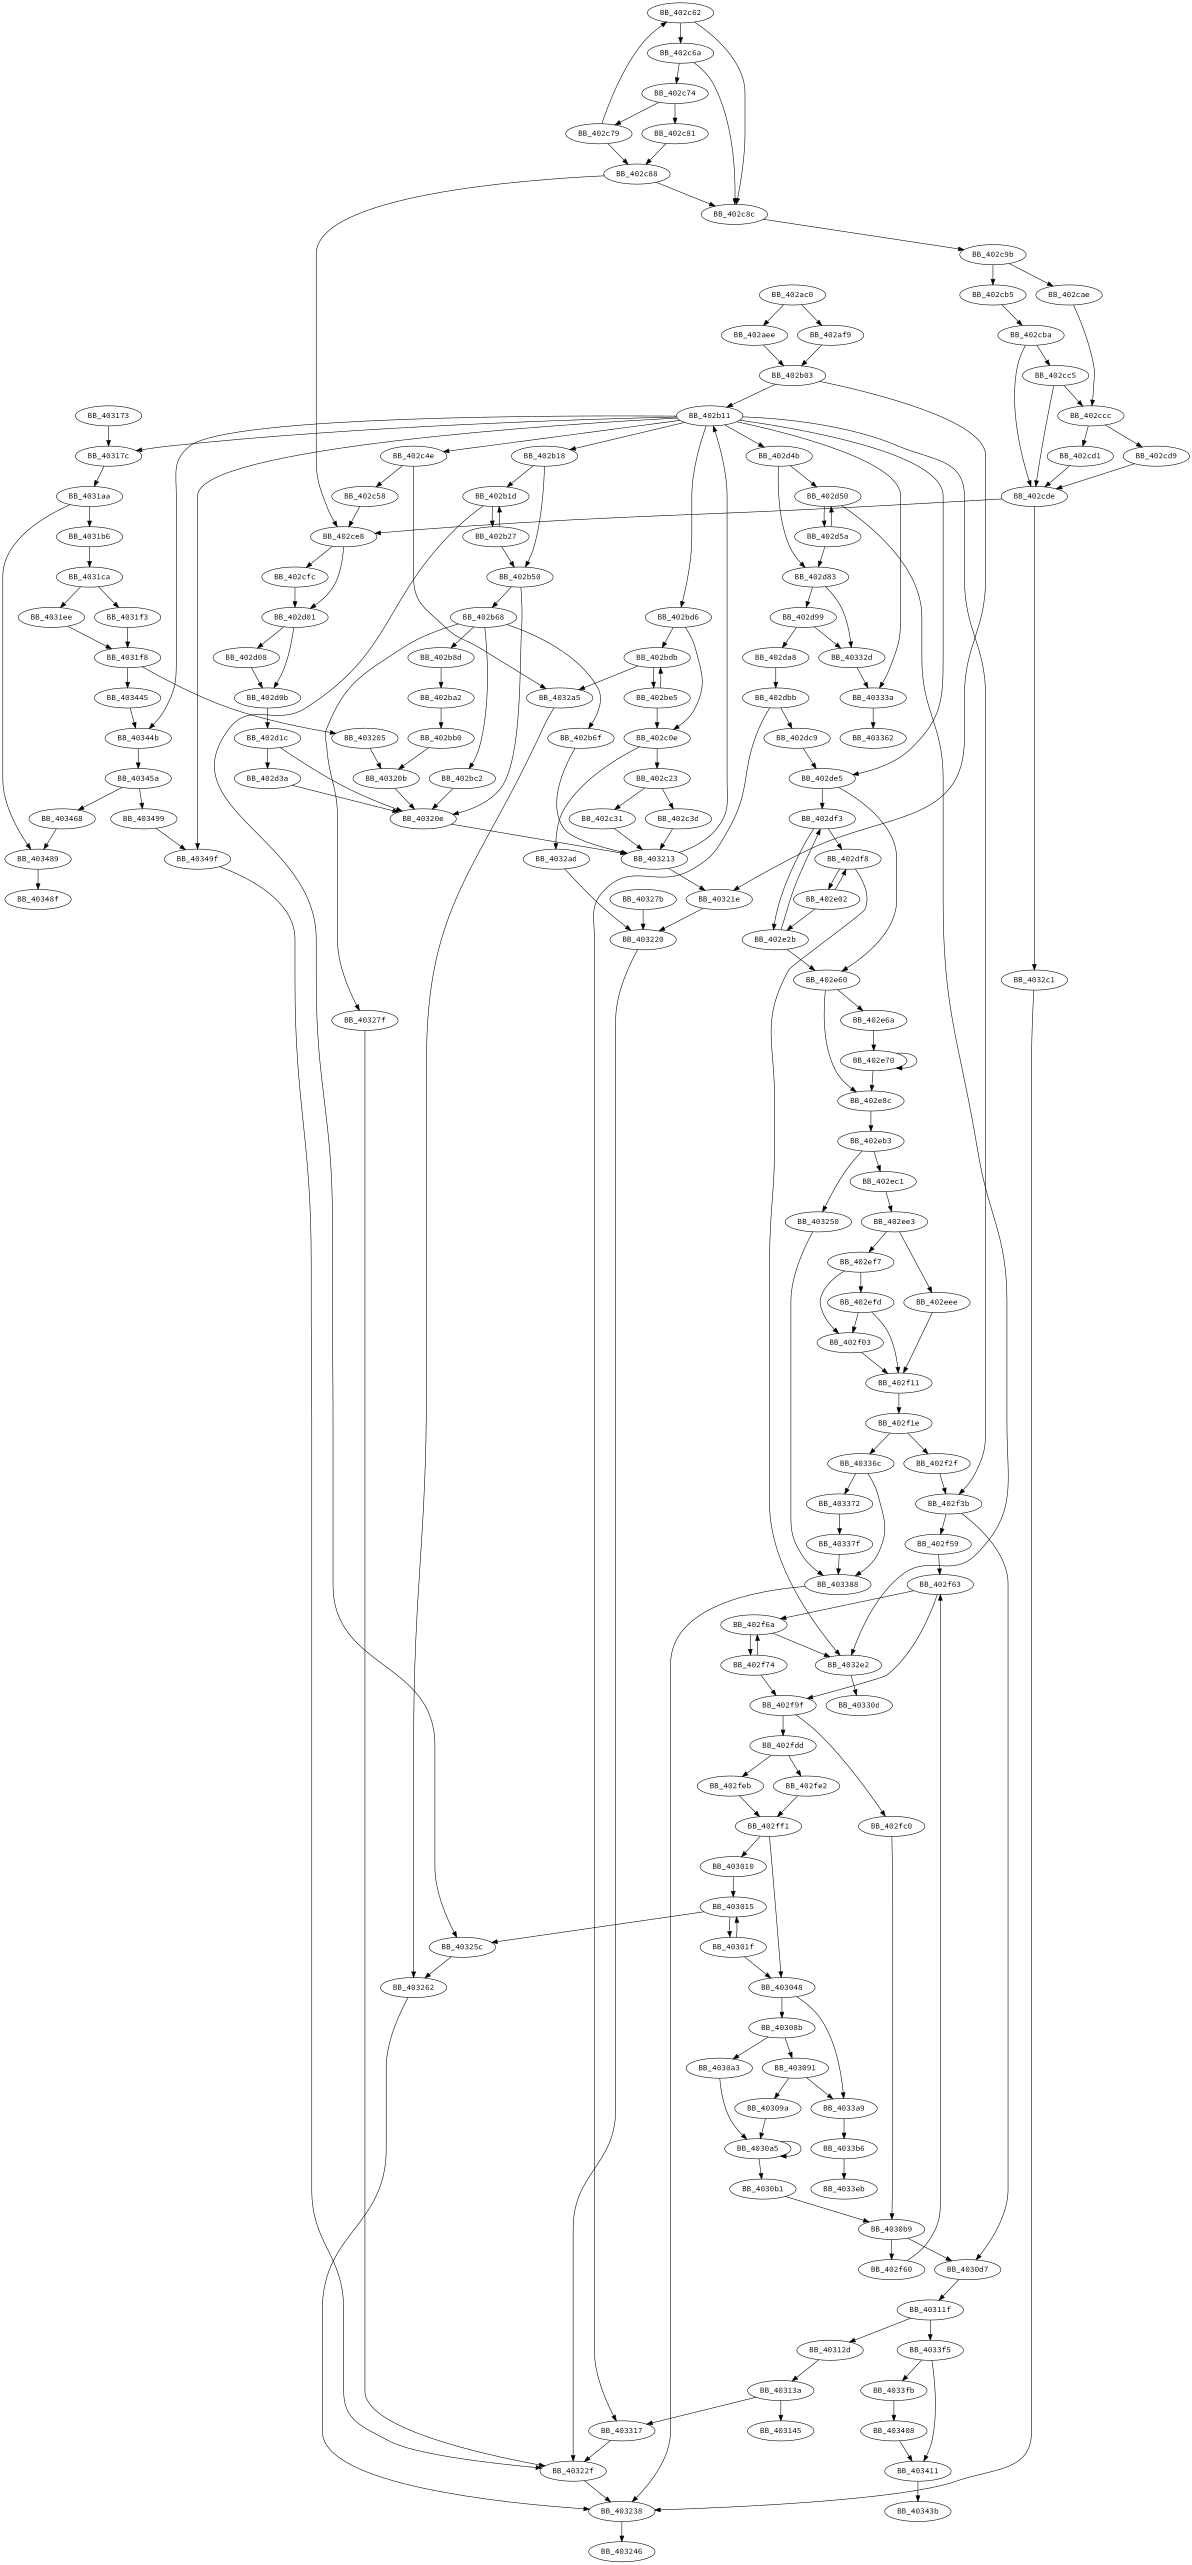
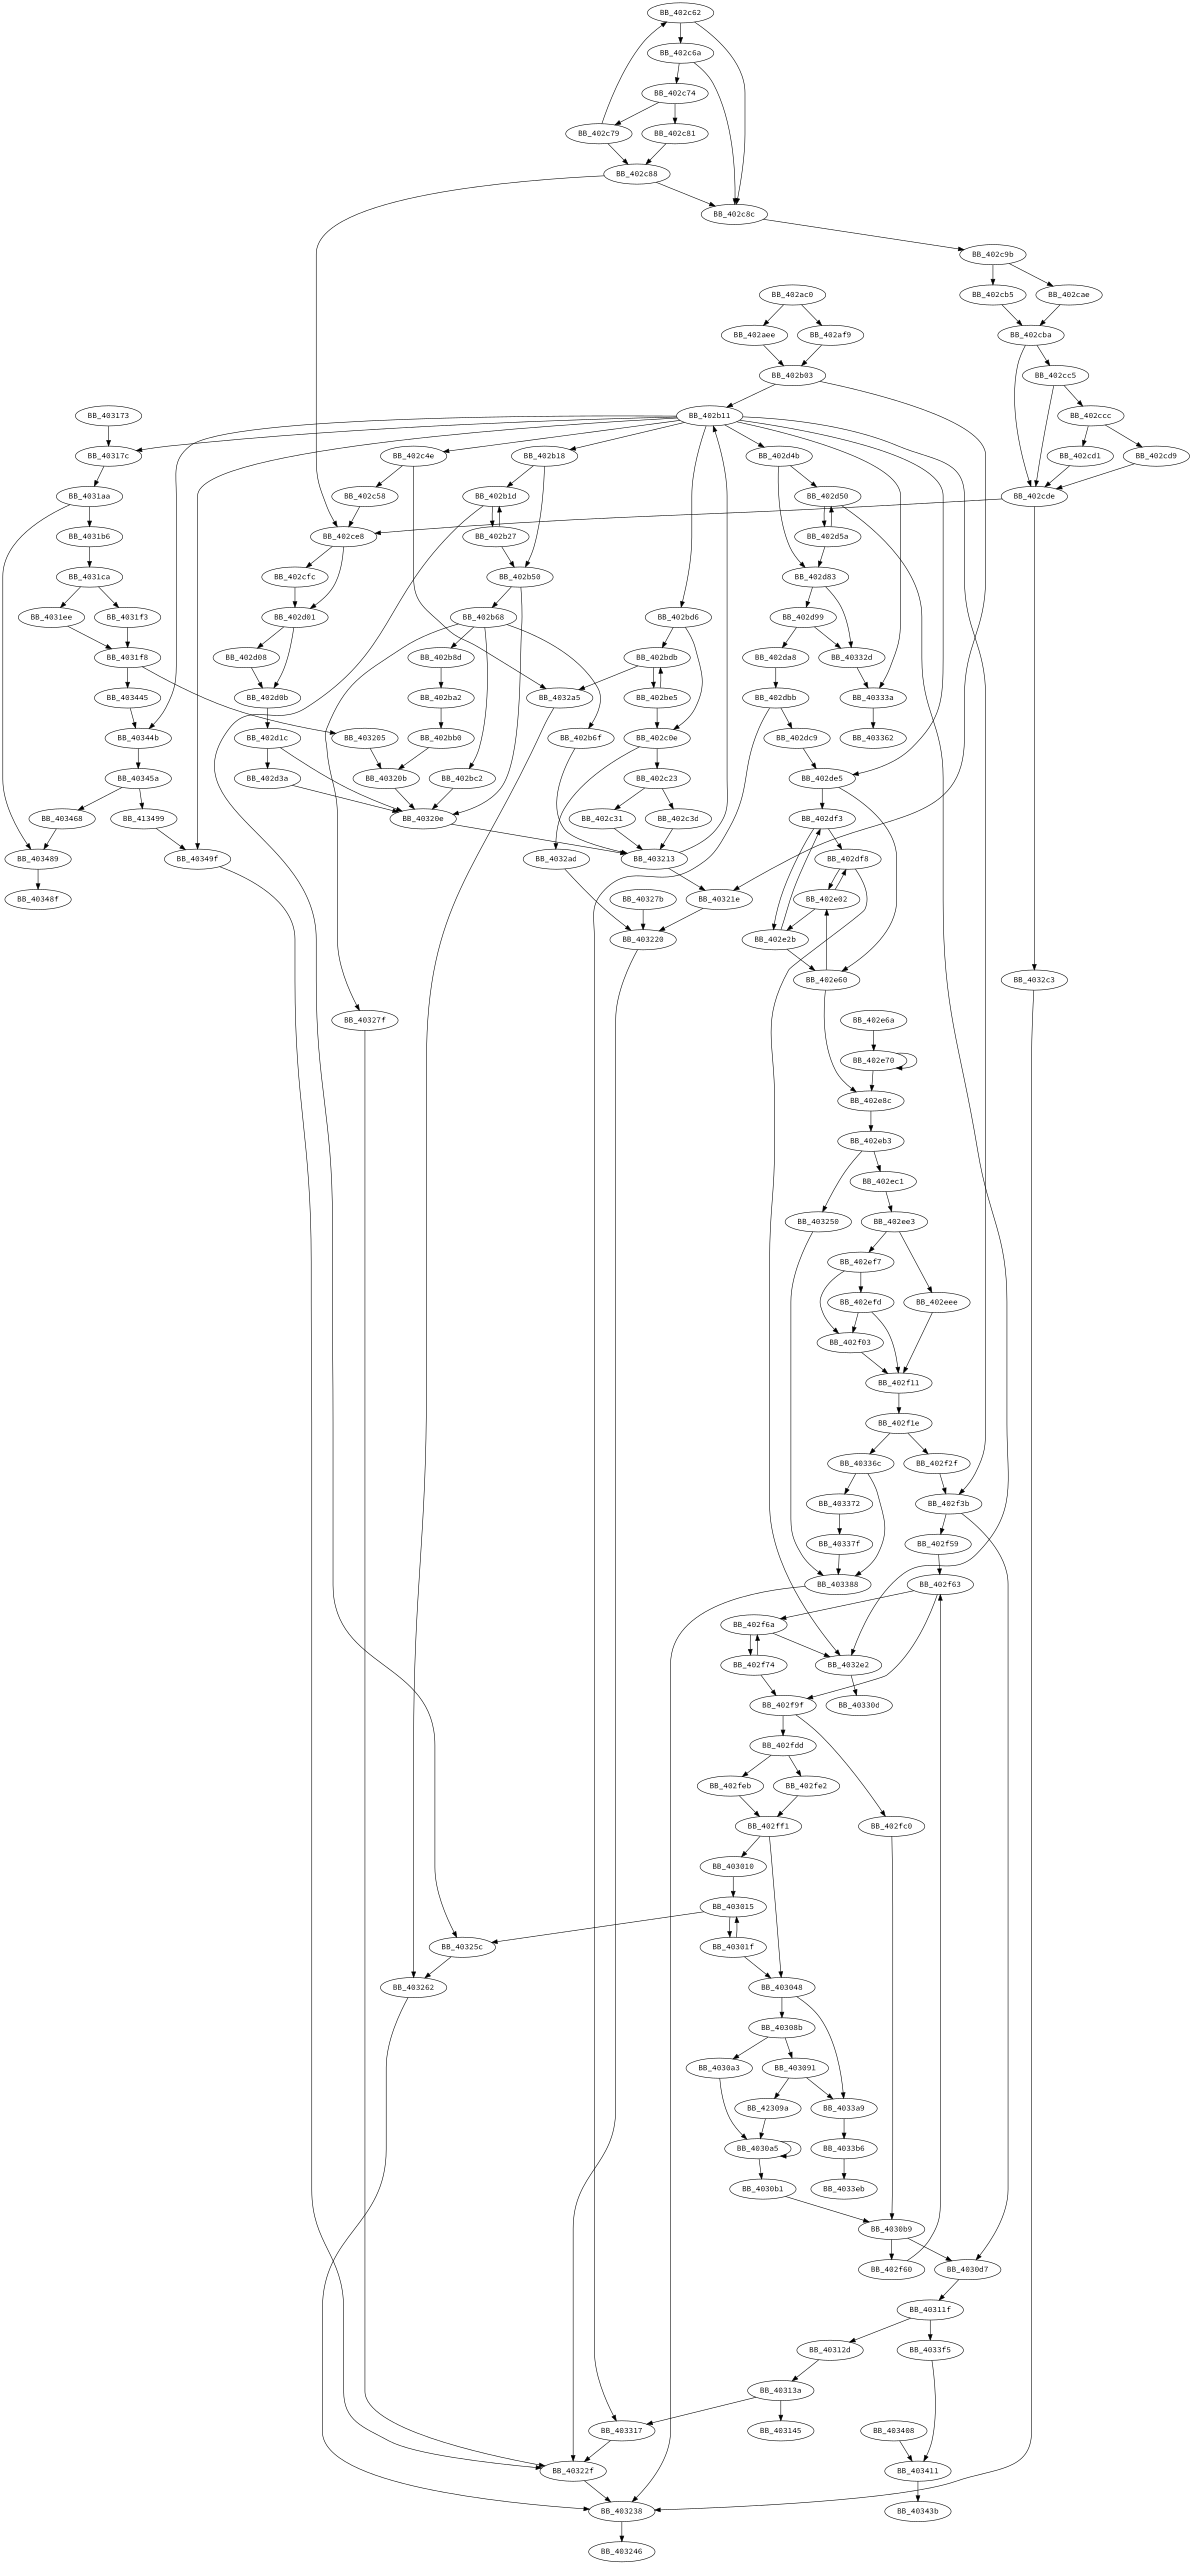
(1090, 351) -> (1052, 313)
(144, 819) -> (144, 819)
(1034, 980) -> (1034, 980)
(848, 998) -> (827, 945)
(768, 2108) -> (768, 2108)
(894, 2391) -> none
